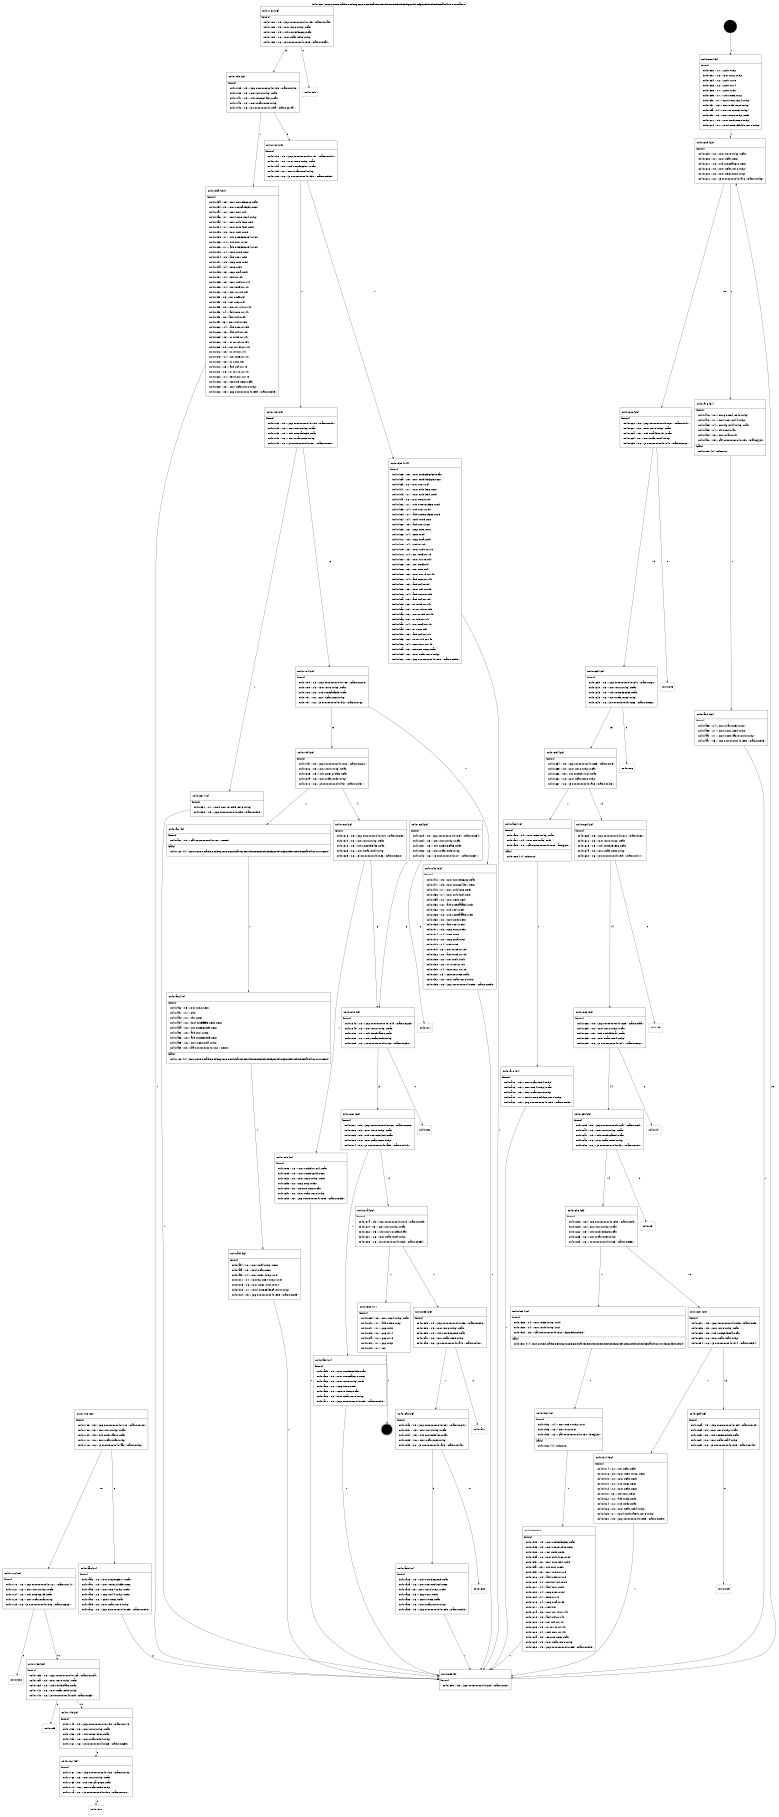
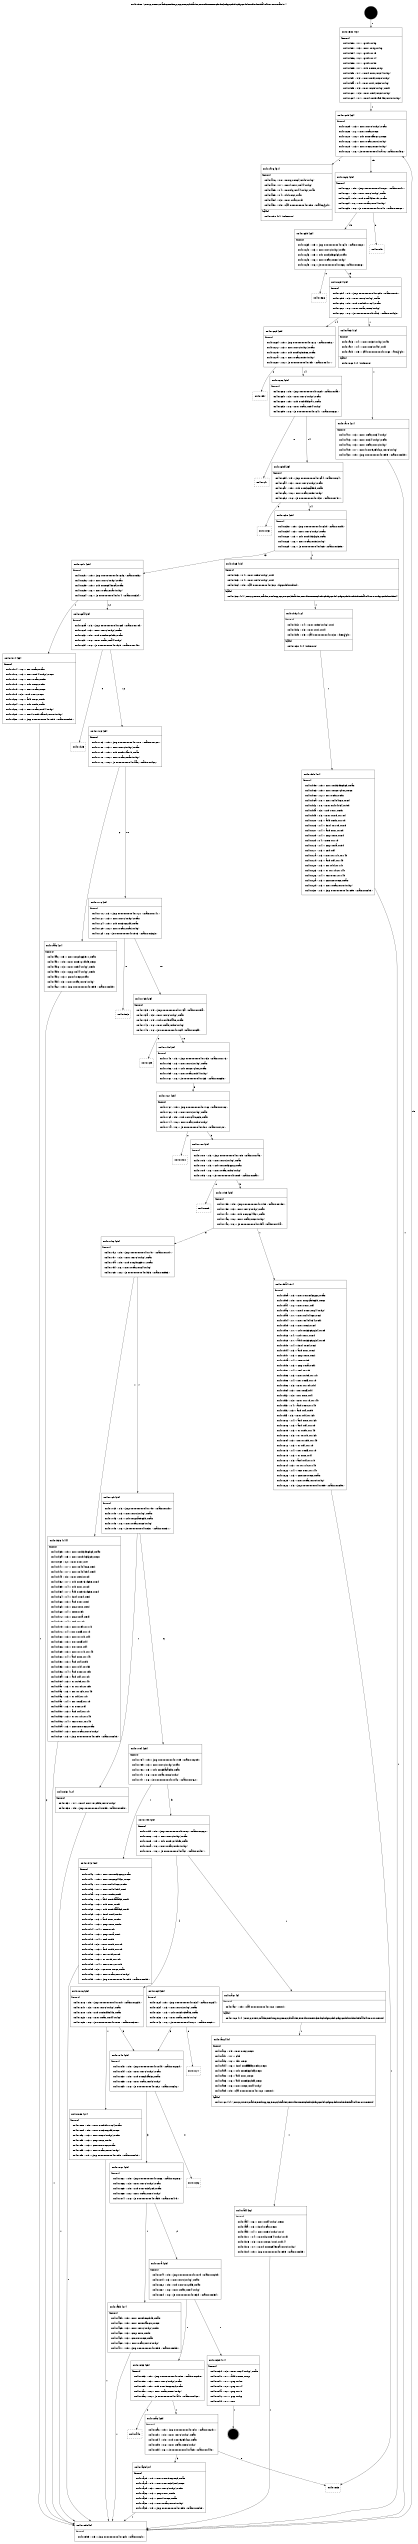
none -> (116, 688)
(731, 728) -> none
none -> (210, 1135)
(156, 1144) -> (390, 1997)
